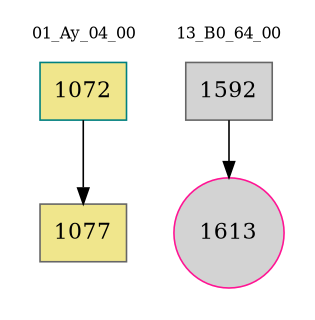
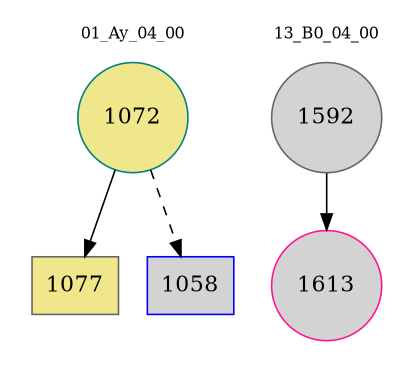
(229, 34) -> (327, 34)
(83, 91) -> (133, 118)
(229, 91) -> (327, 118)
none -> (191, 286)
